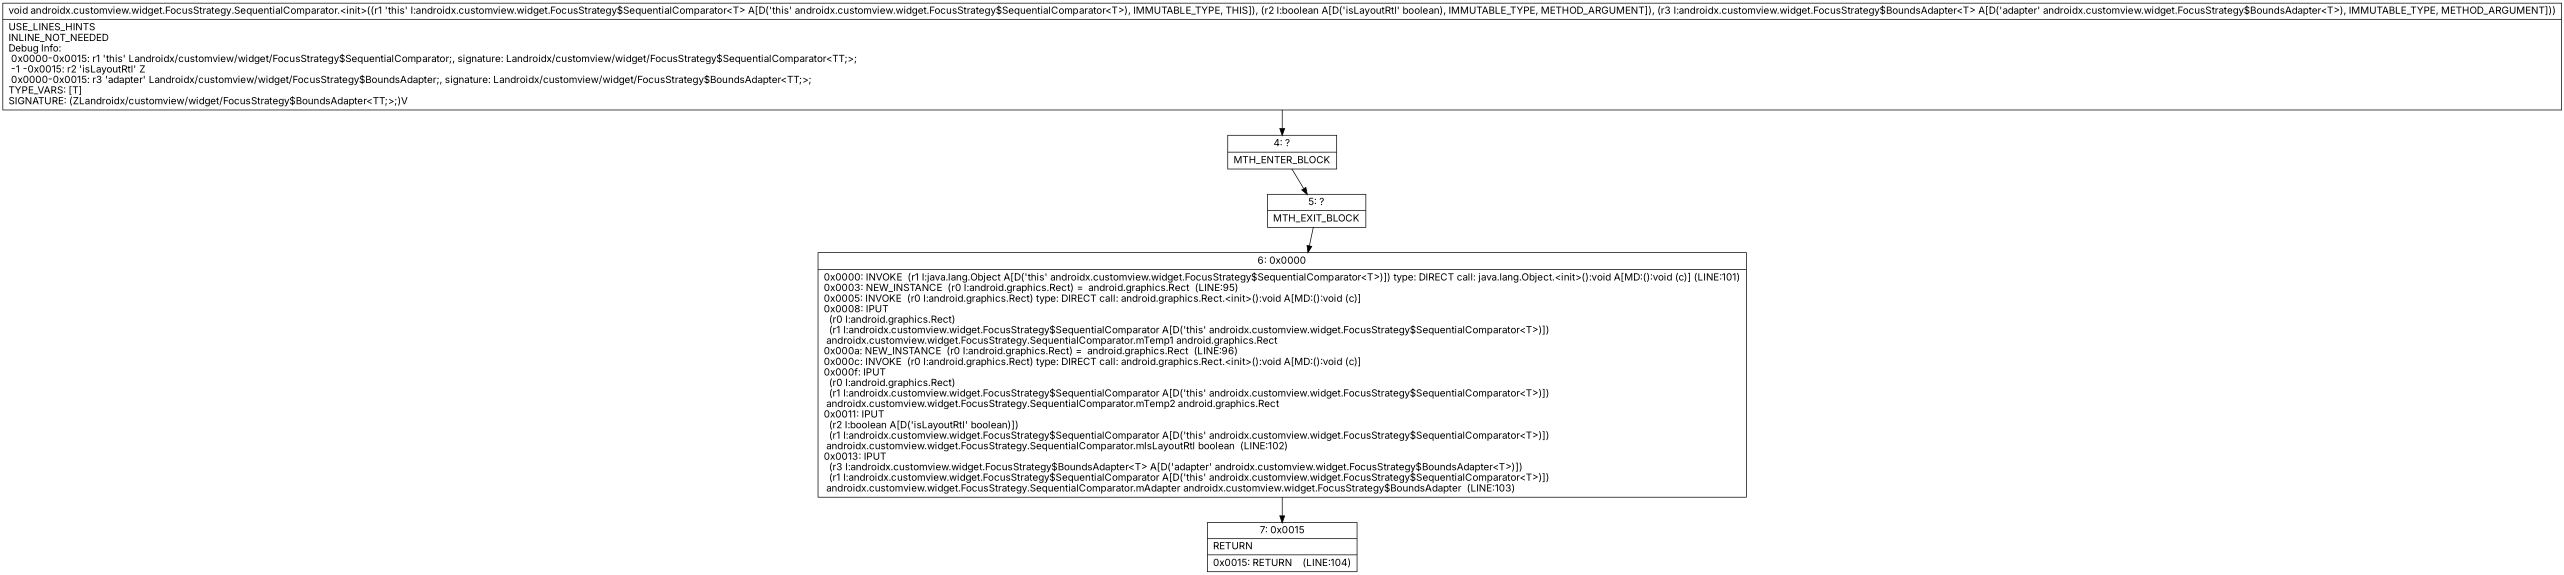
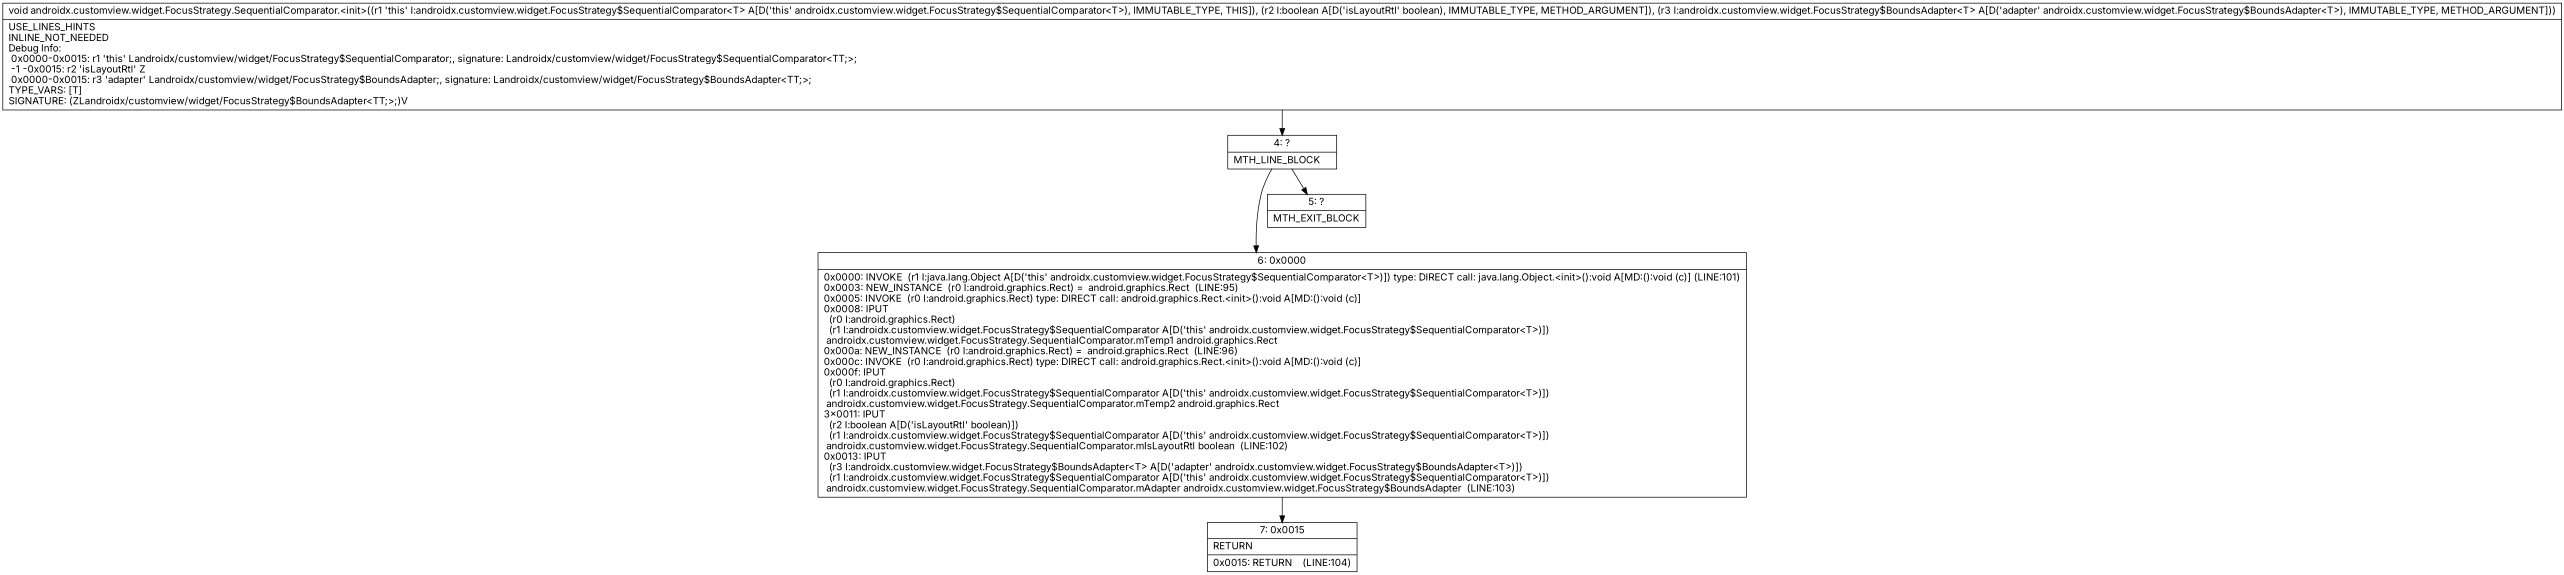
(1282, 160) -> (1277, 160)
(1311, 236) -> (1259, 206)
(857, 415) -> (857, 415)
